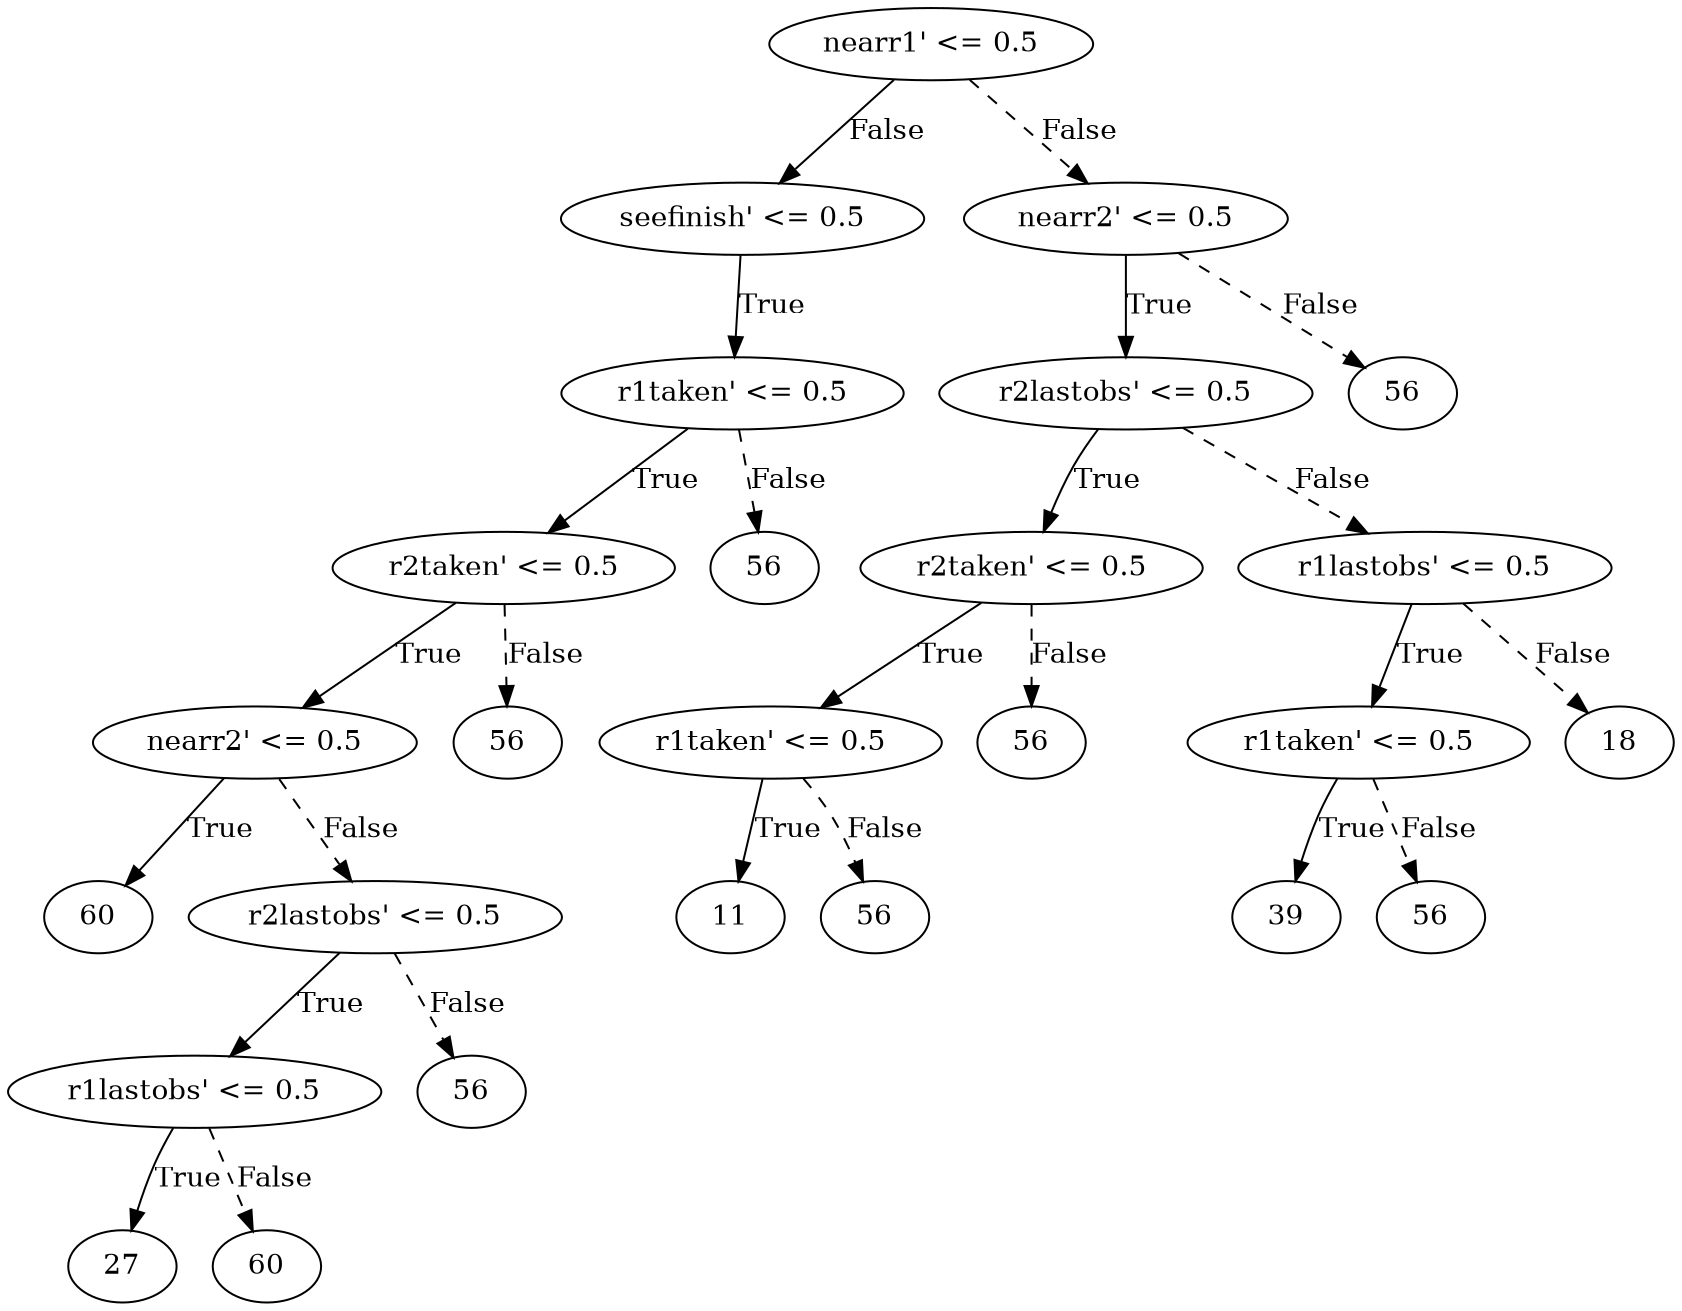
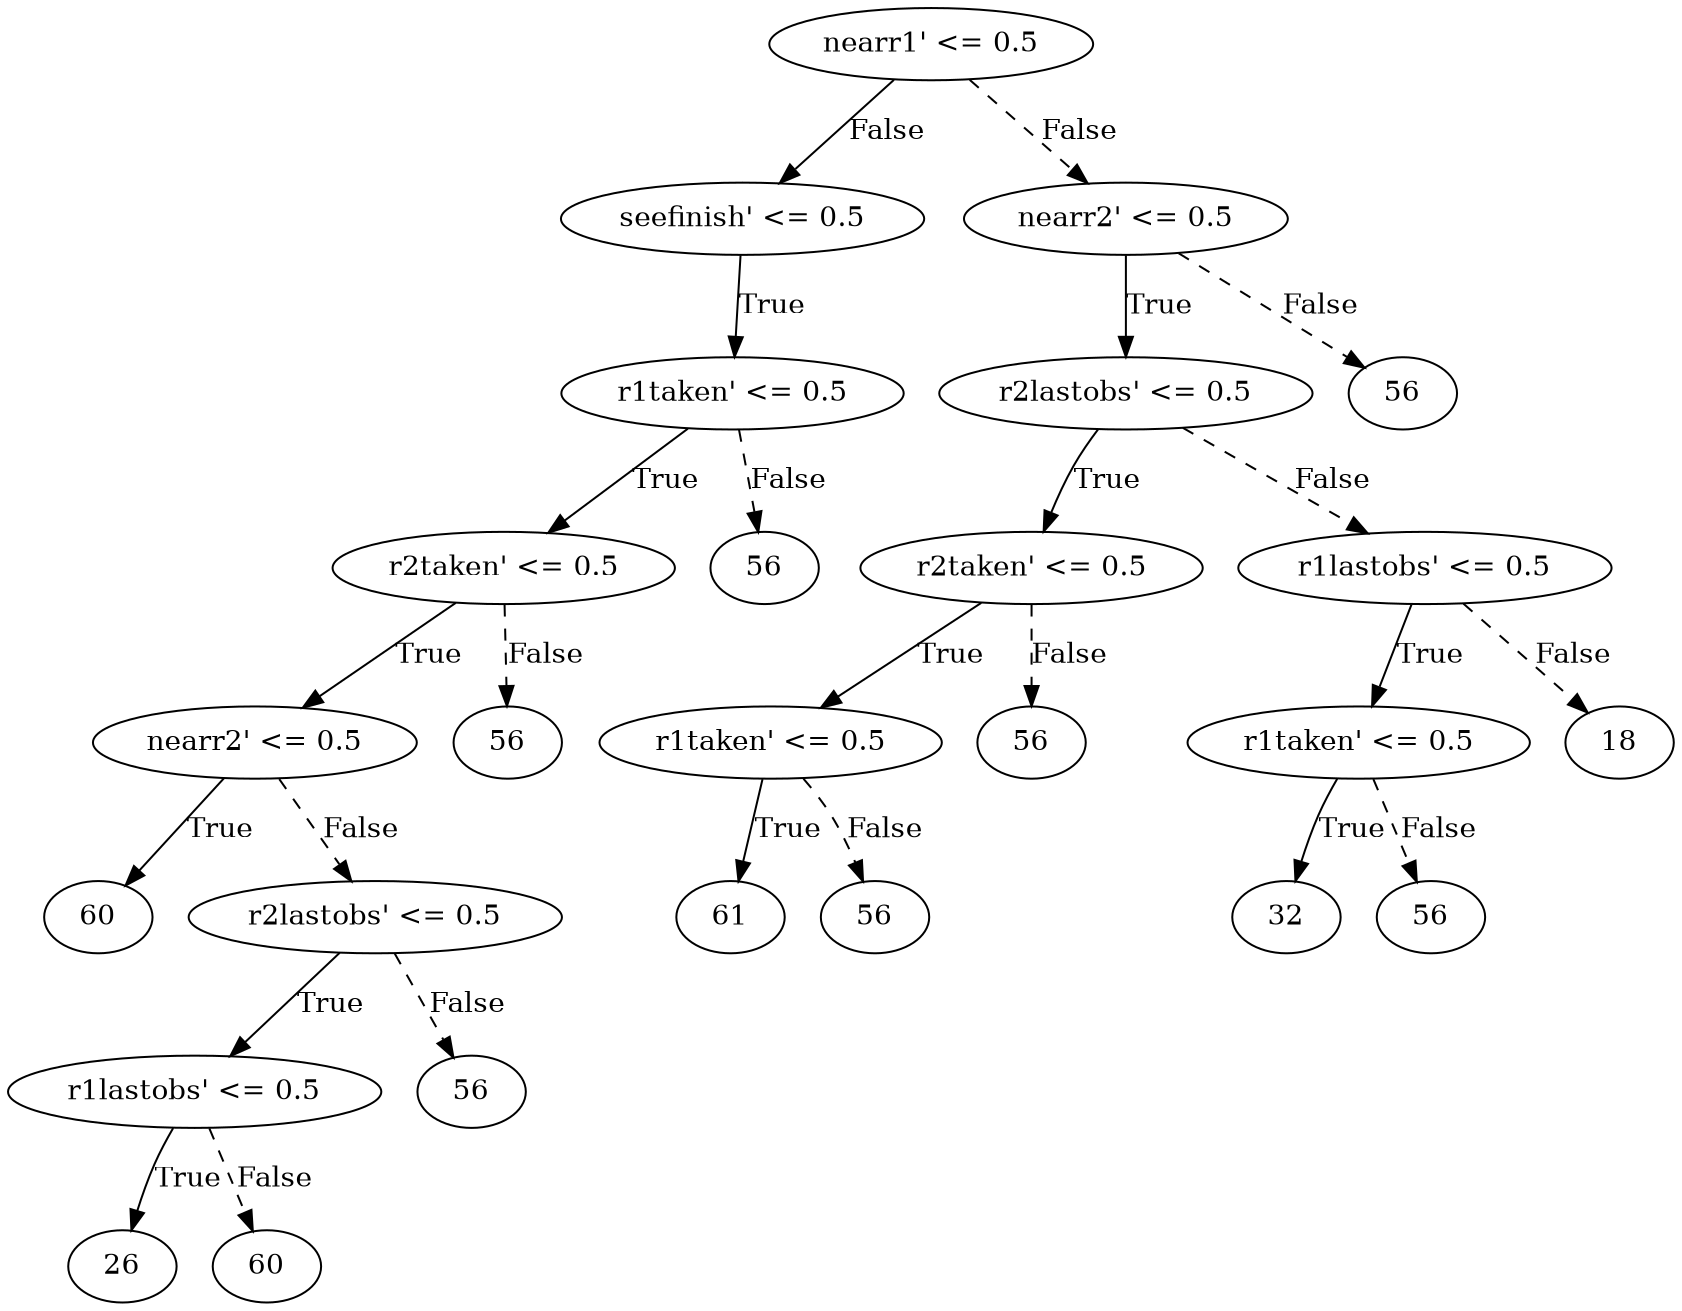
(731, 917) -> (731, 917)
(1286, 917) -> (1286, 917)
(122, 1266) -> (122, 1266)
